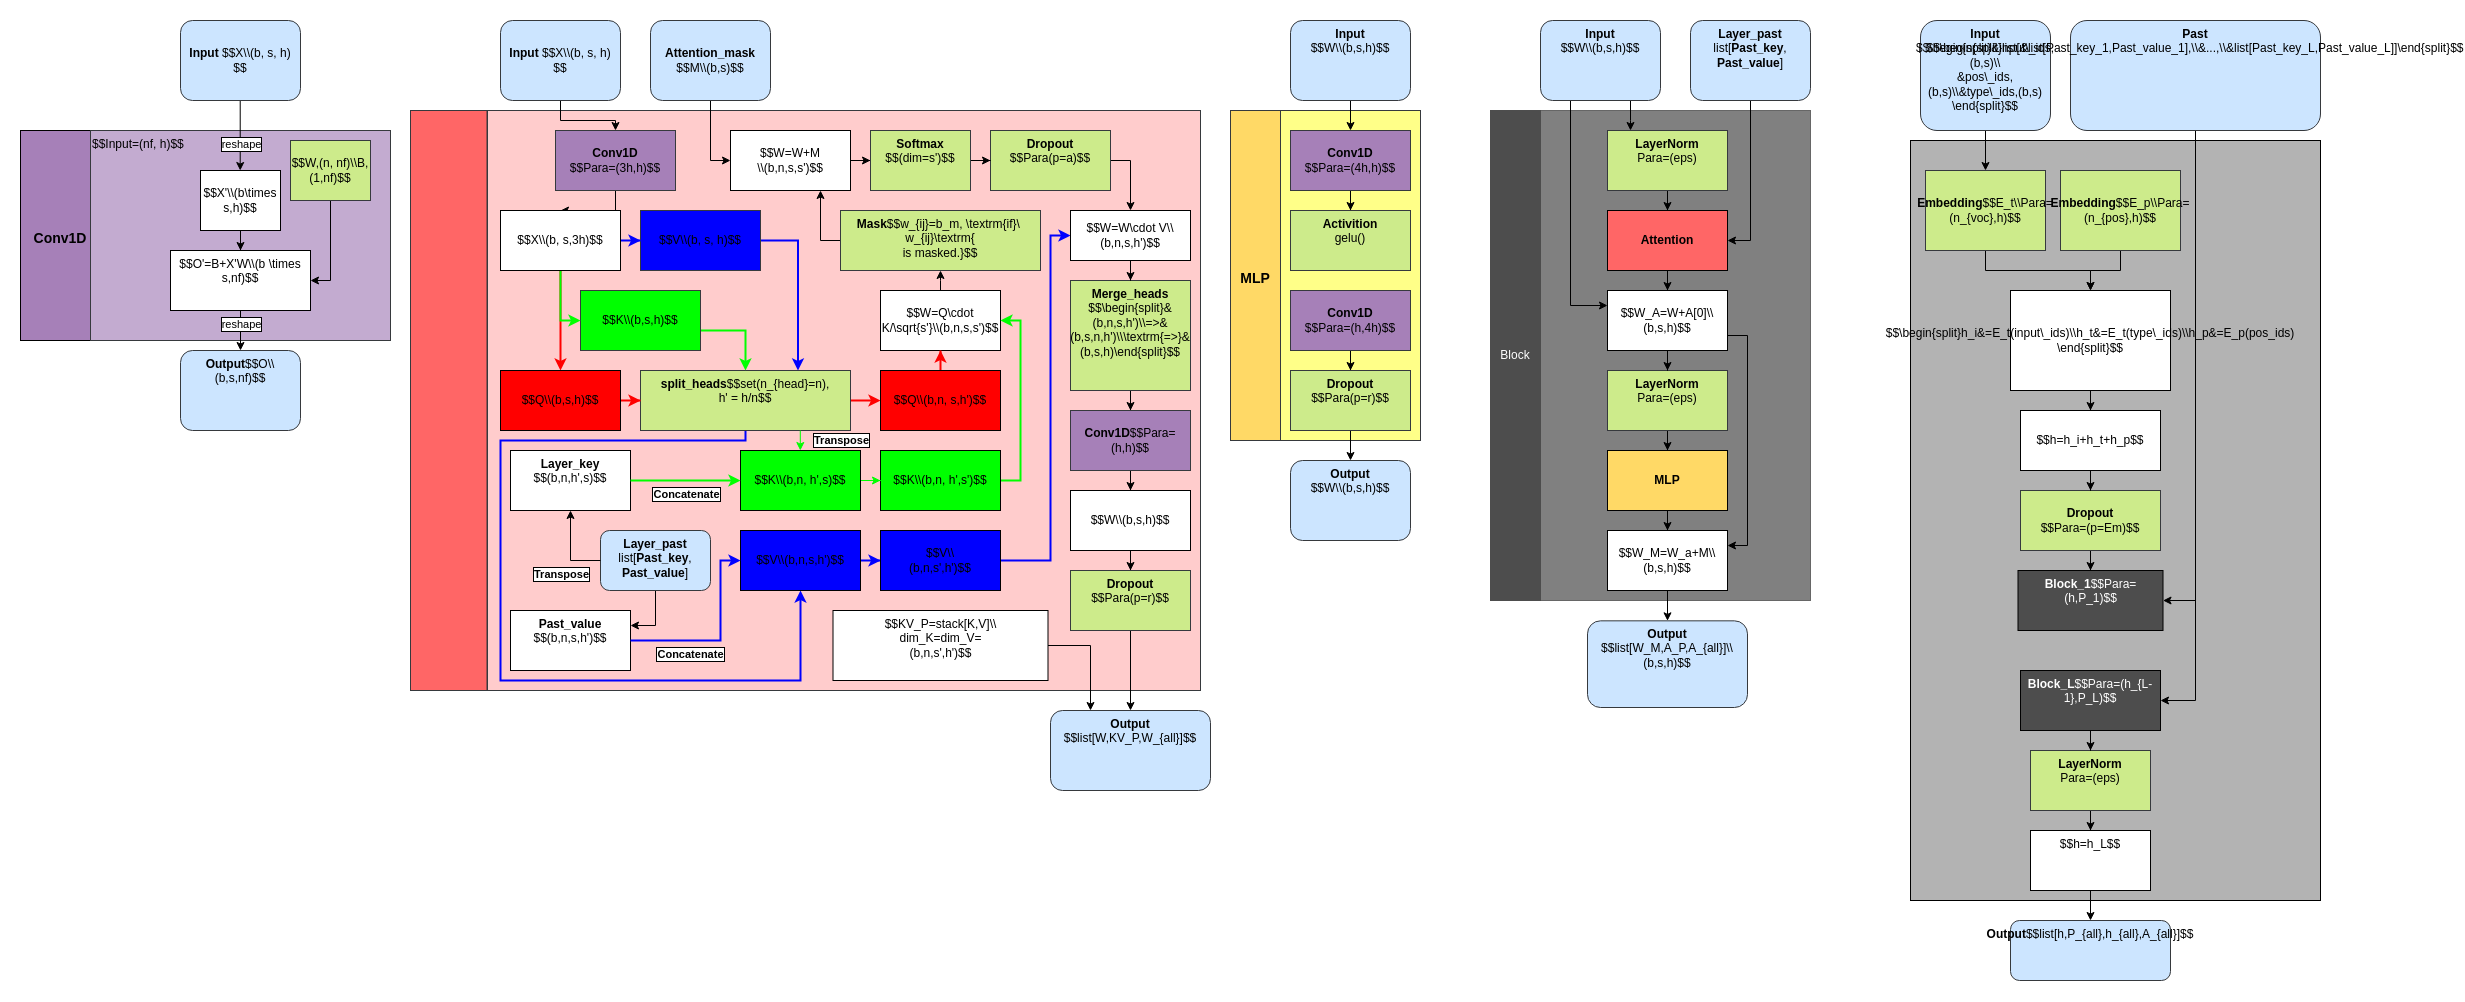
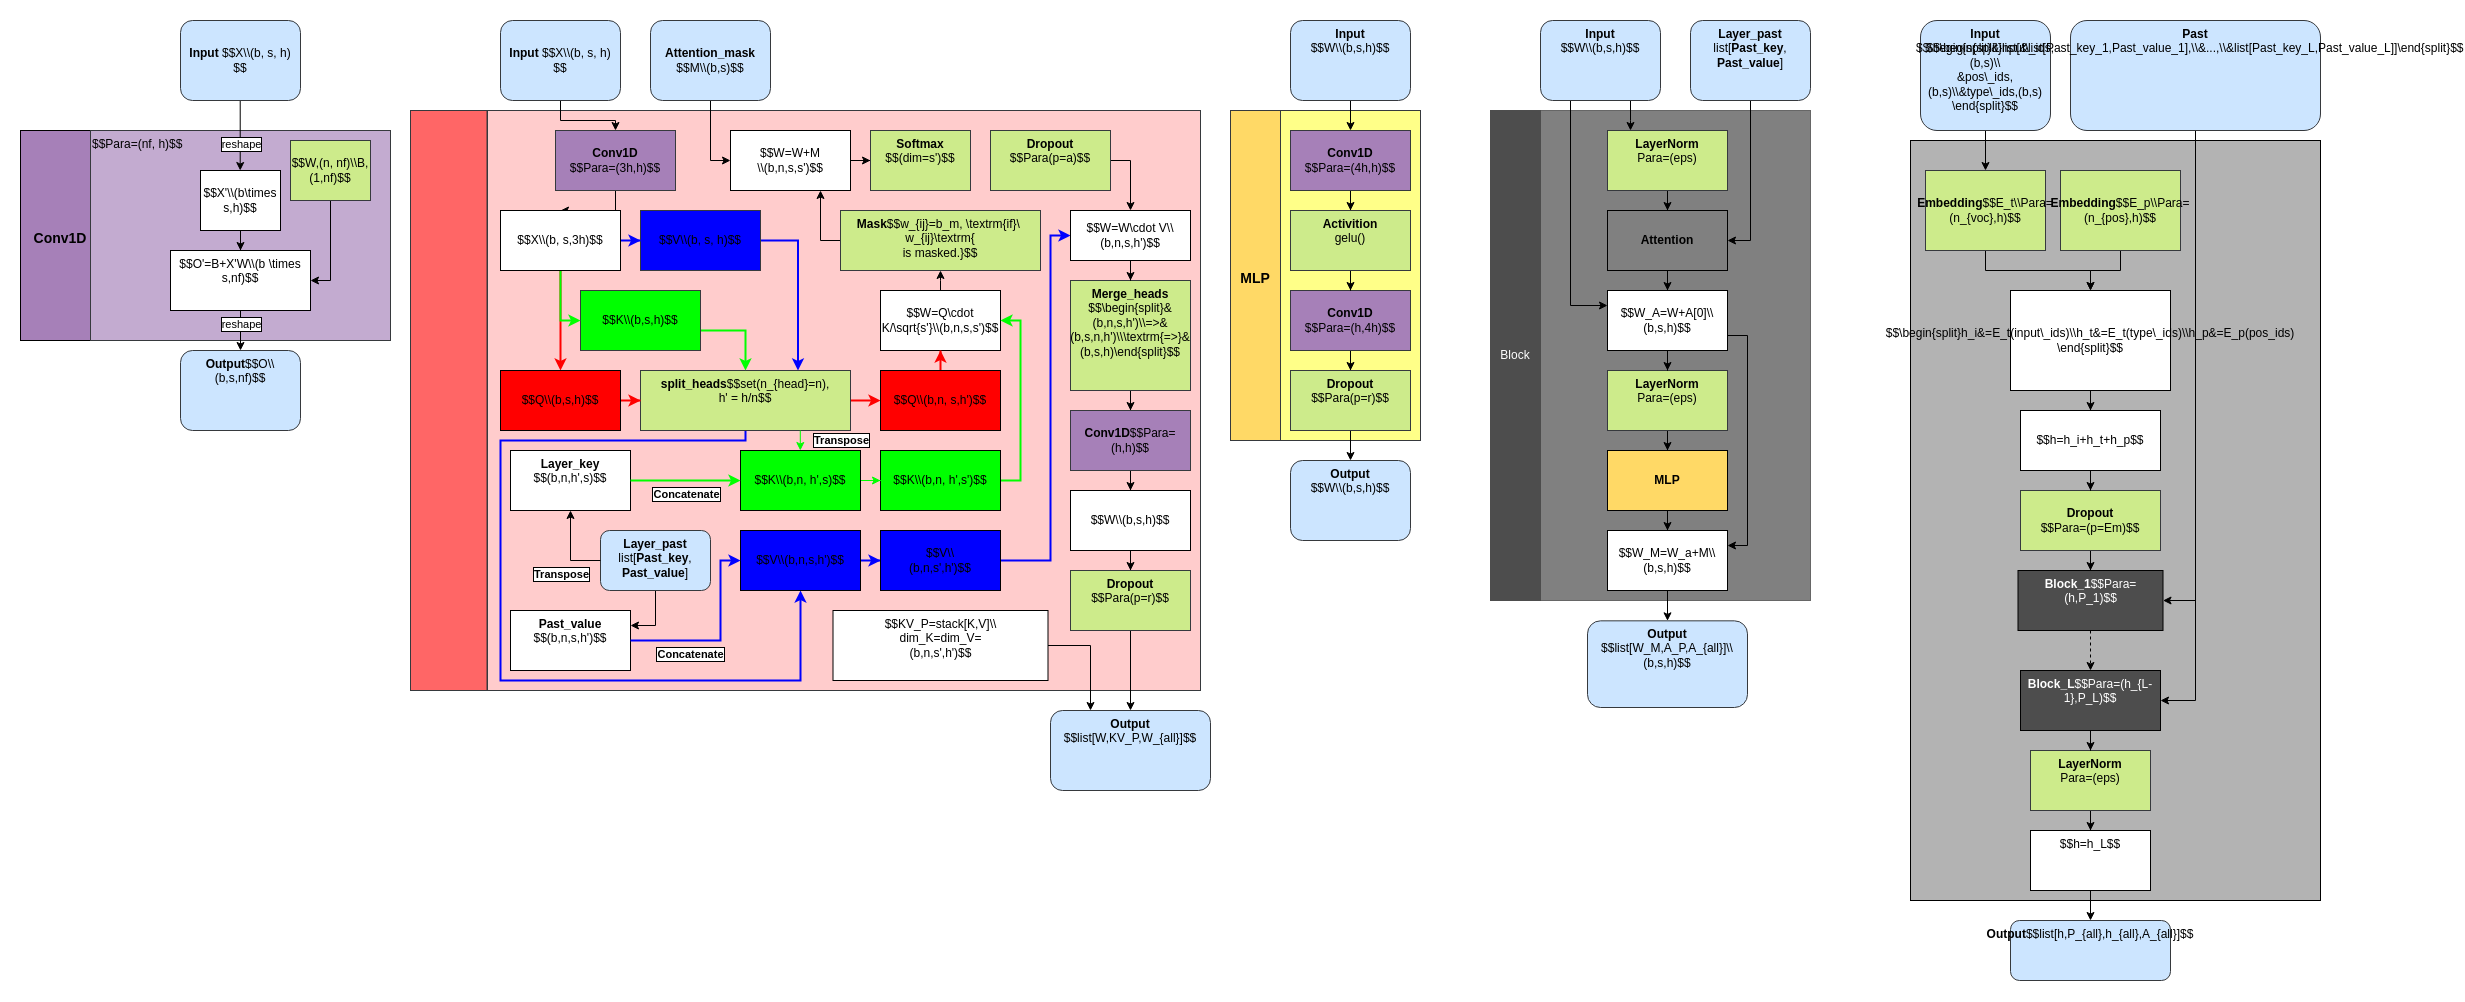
(147, 145) -> (143, 145)
(985, 161) -> none
(1668, 241) -> (1668, 241)
none -> (1351, 285)
none -> (2091, 647)
